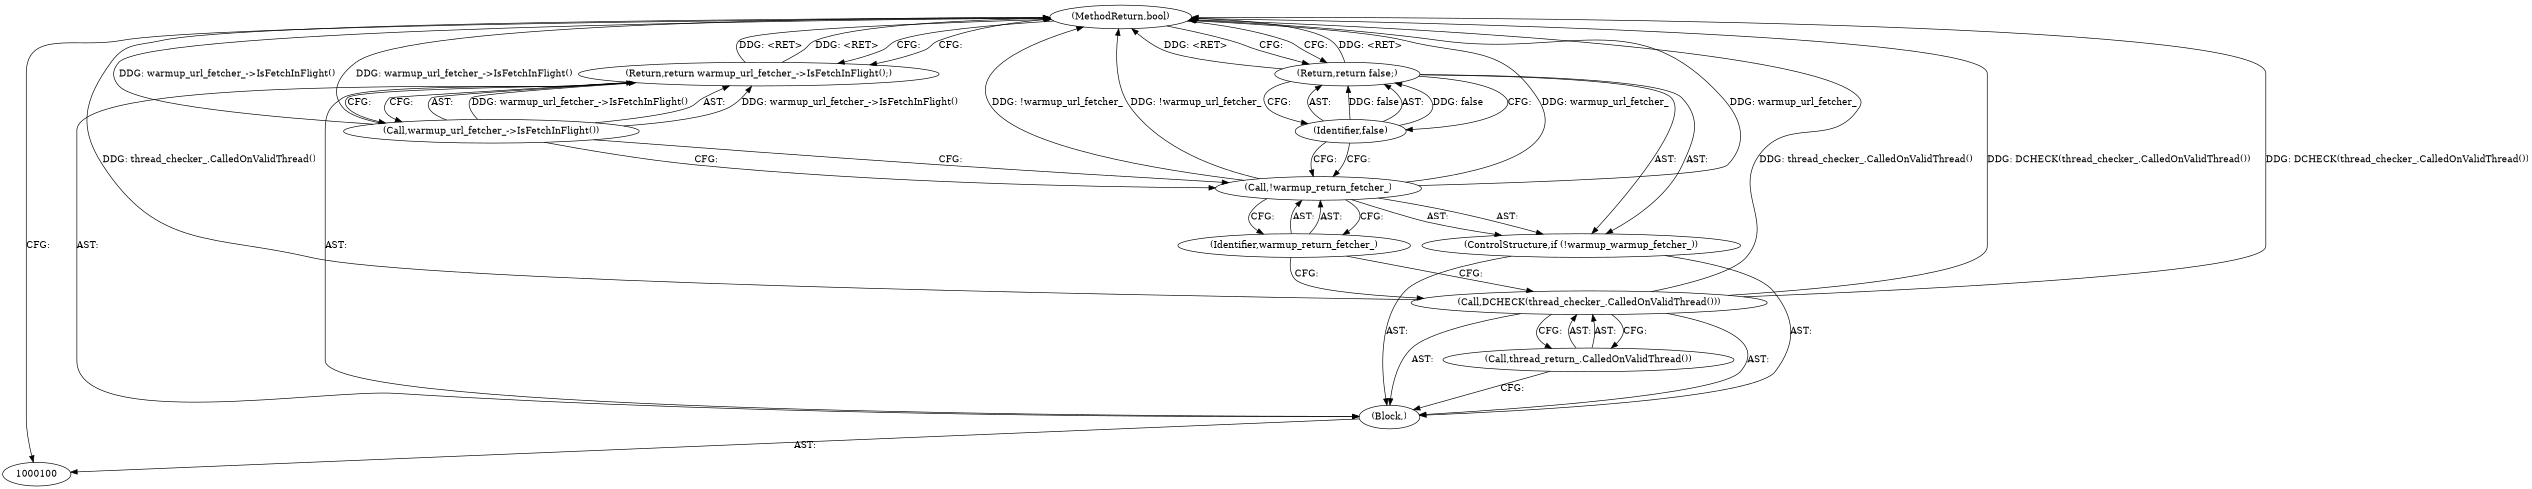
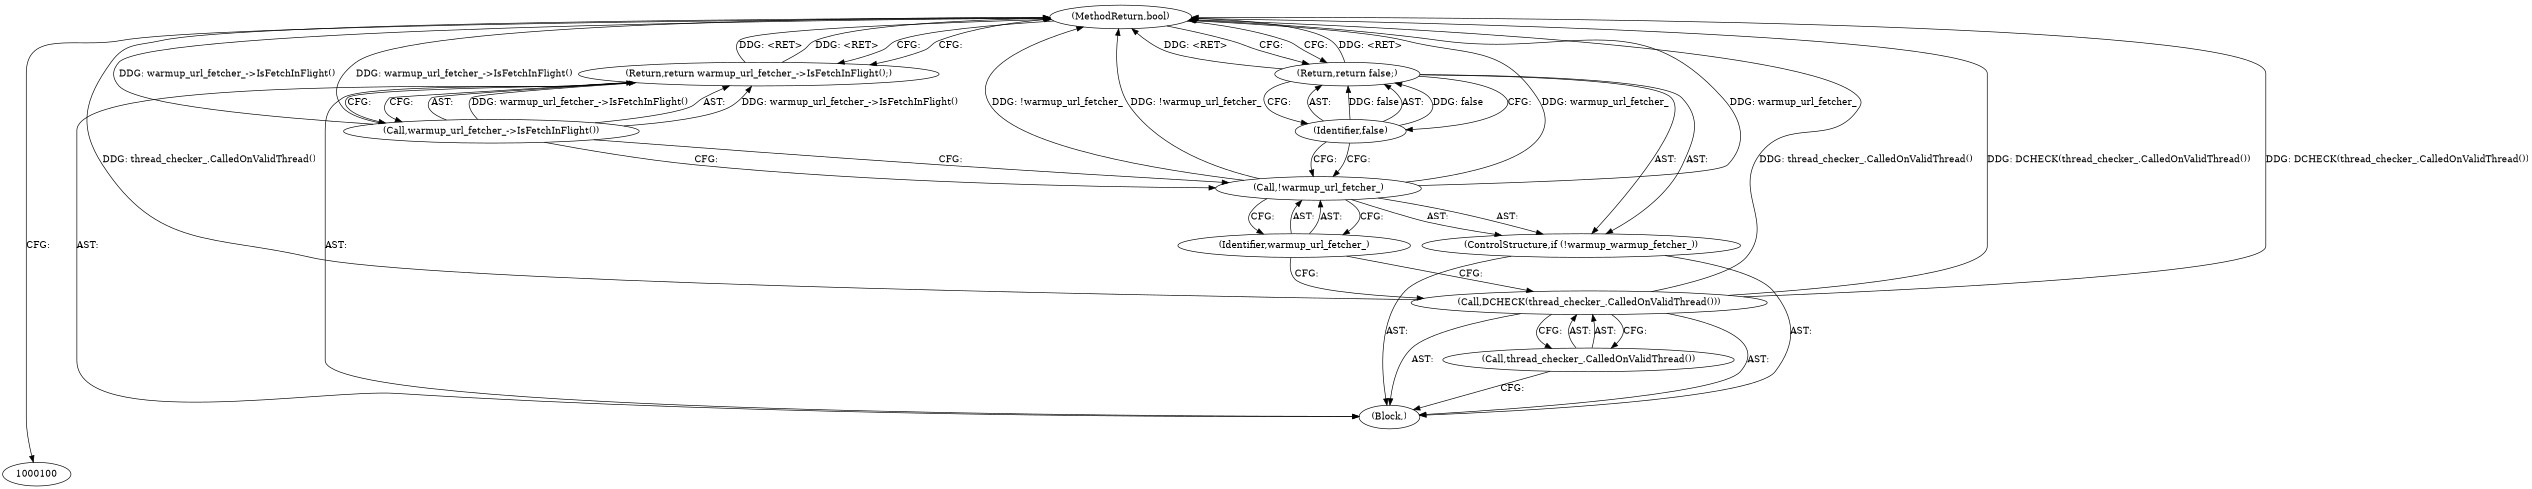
(1318, 188) -> (1318, 188)
(1294, 246) -> (1294, 246)
(1588, 360) -> (1588, 360)
(718, 445) -> none
